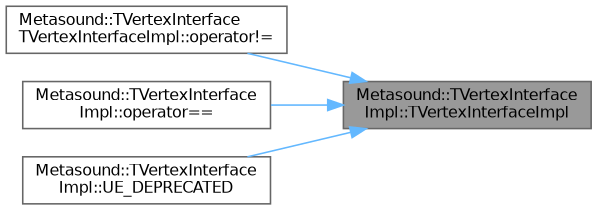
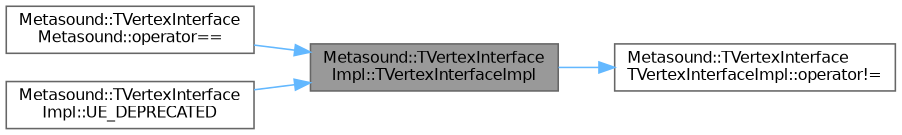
(299, 66) -> (579, 67)
(147, 105) -> (130, 30)
